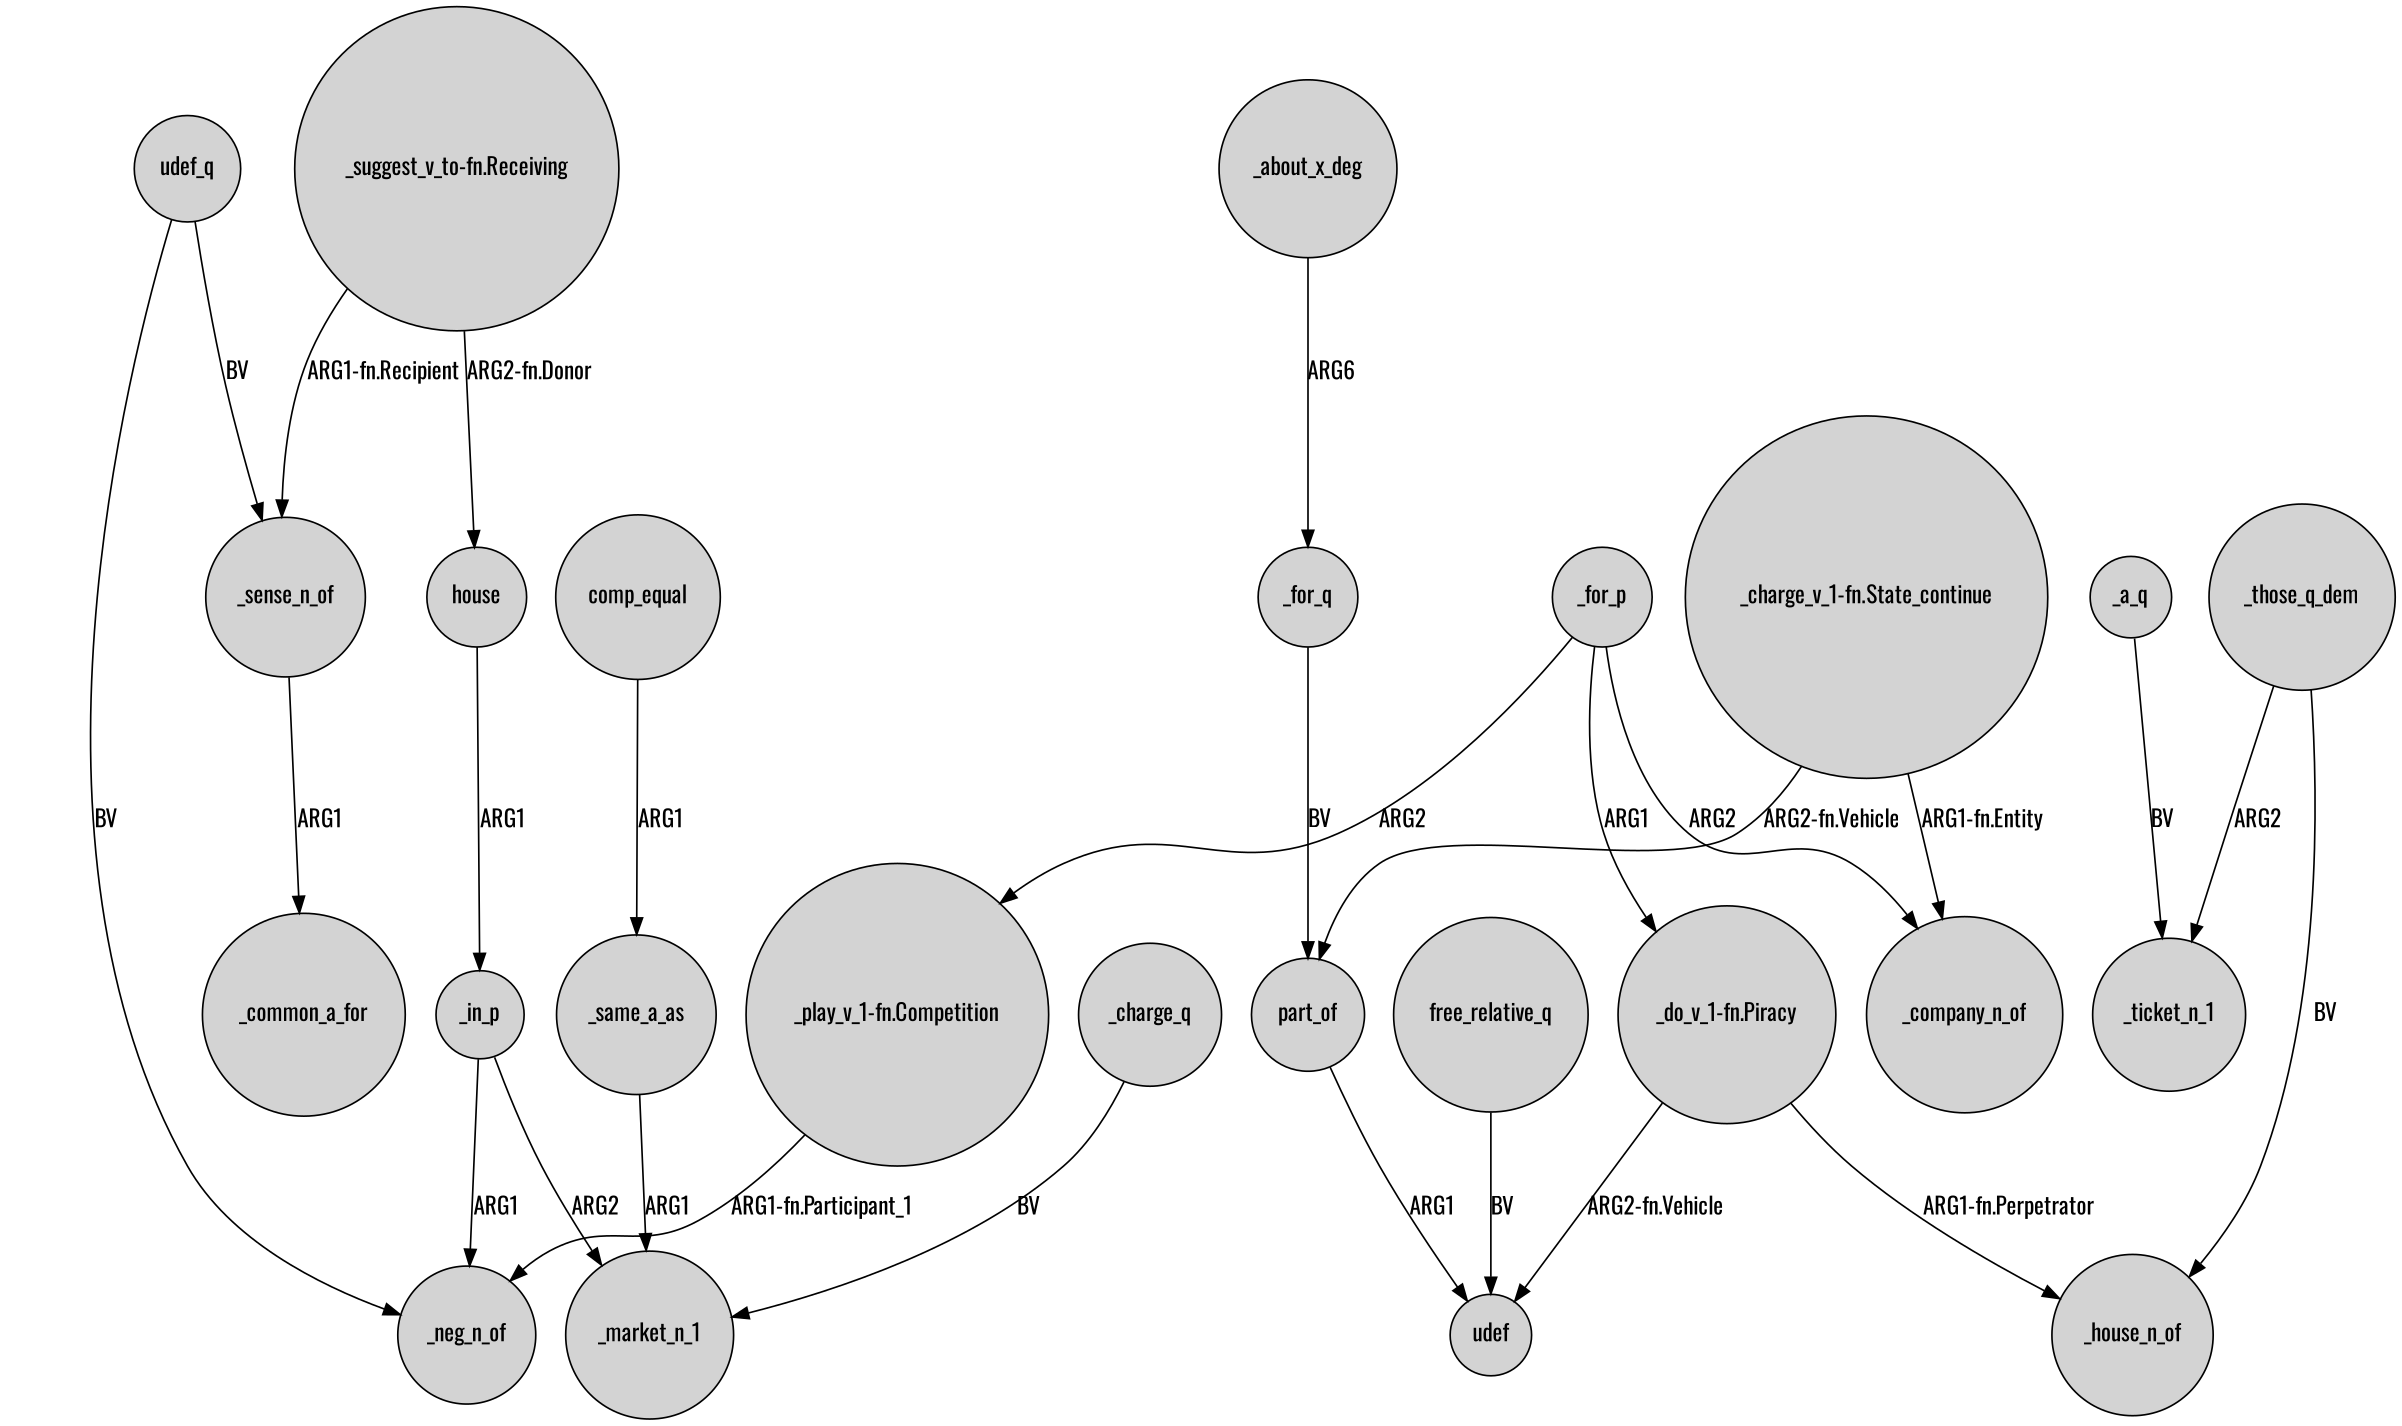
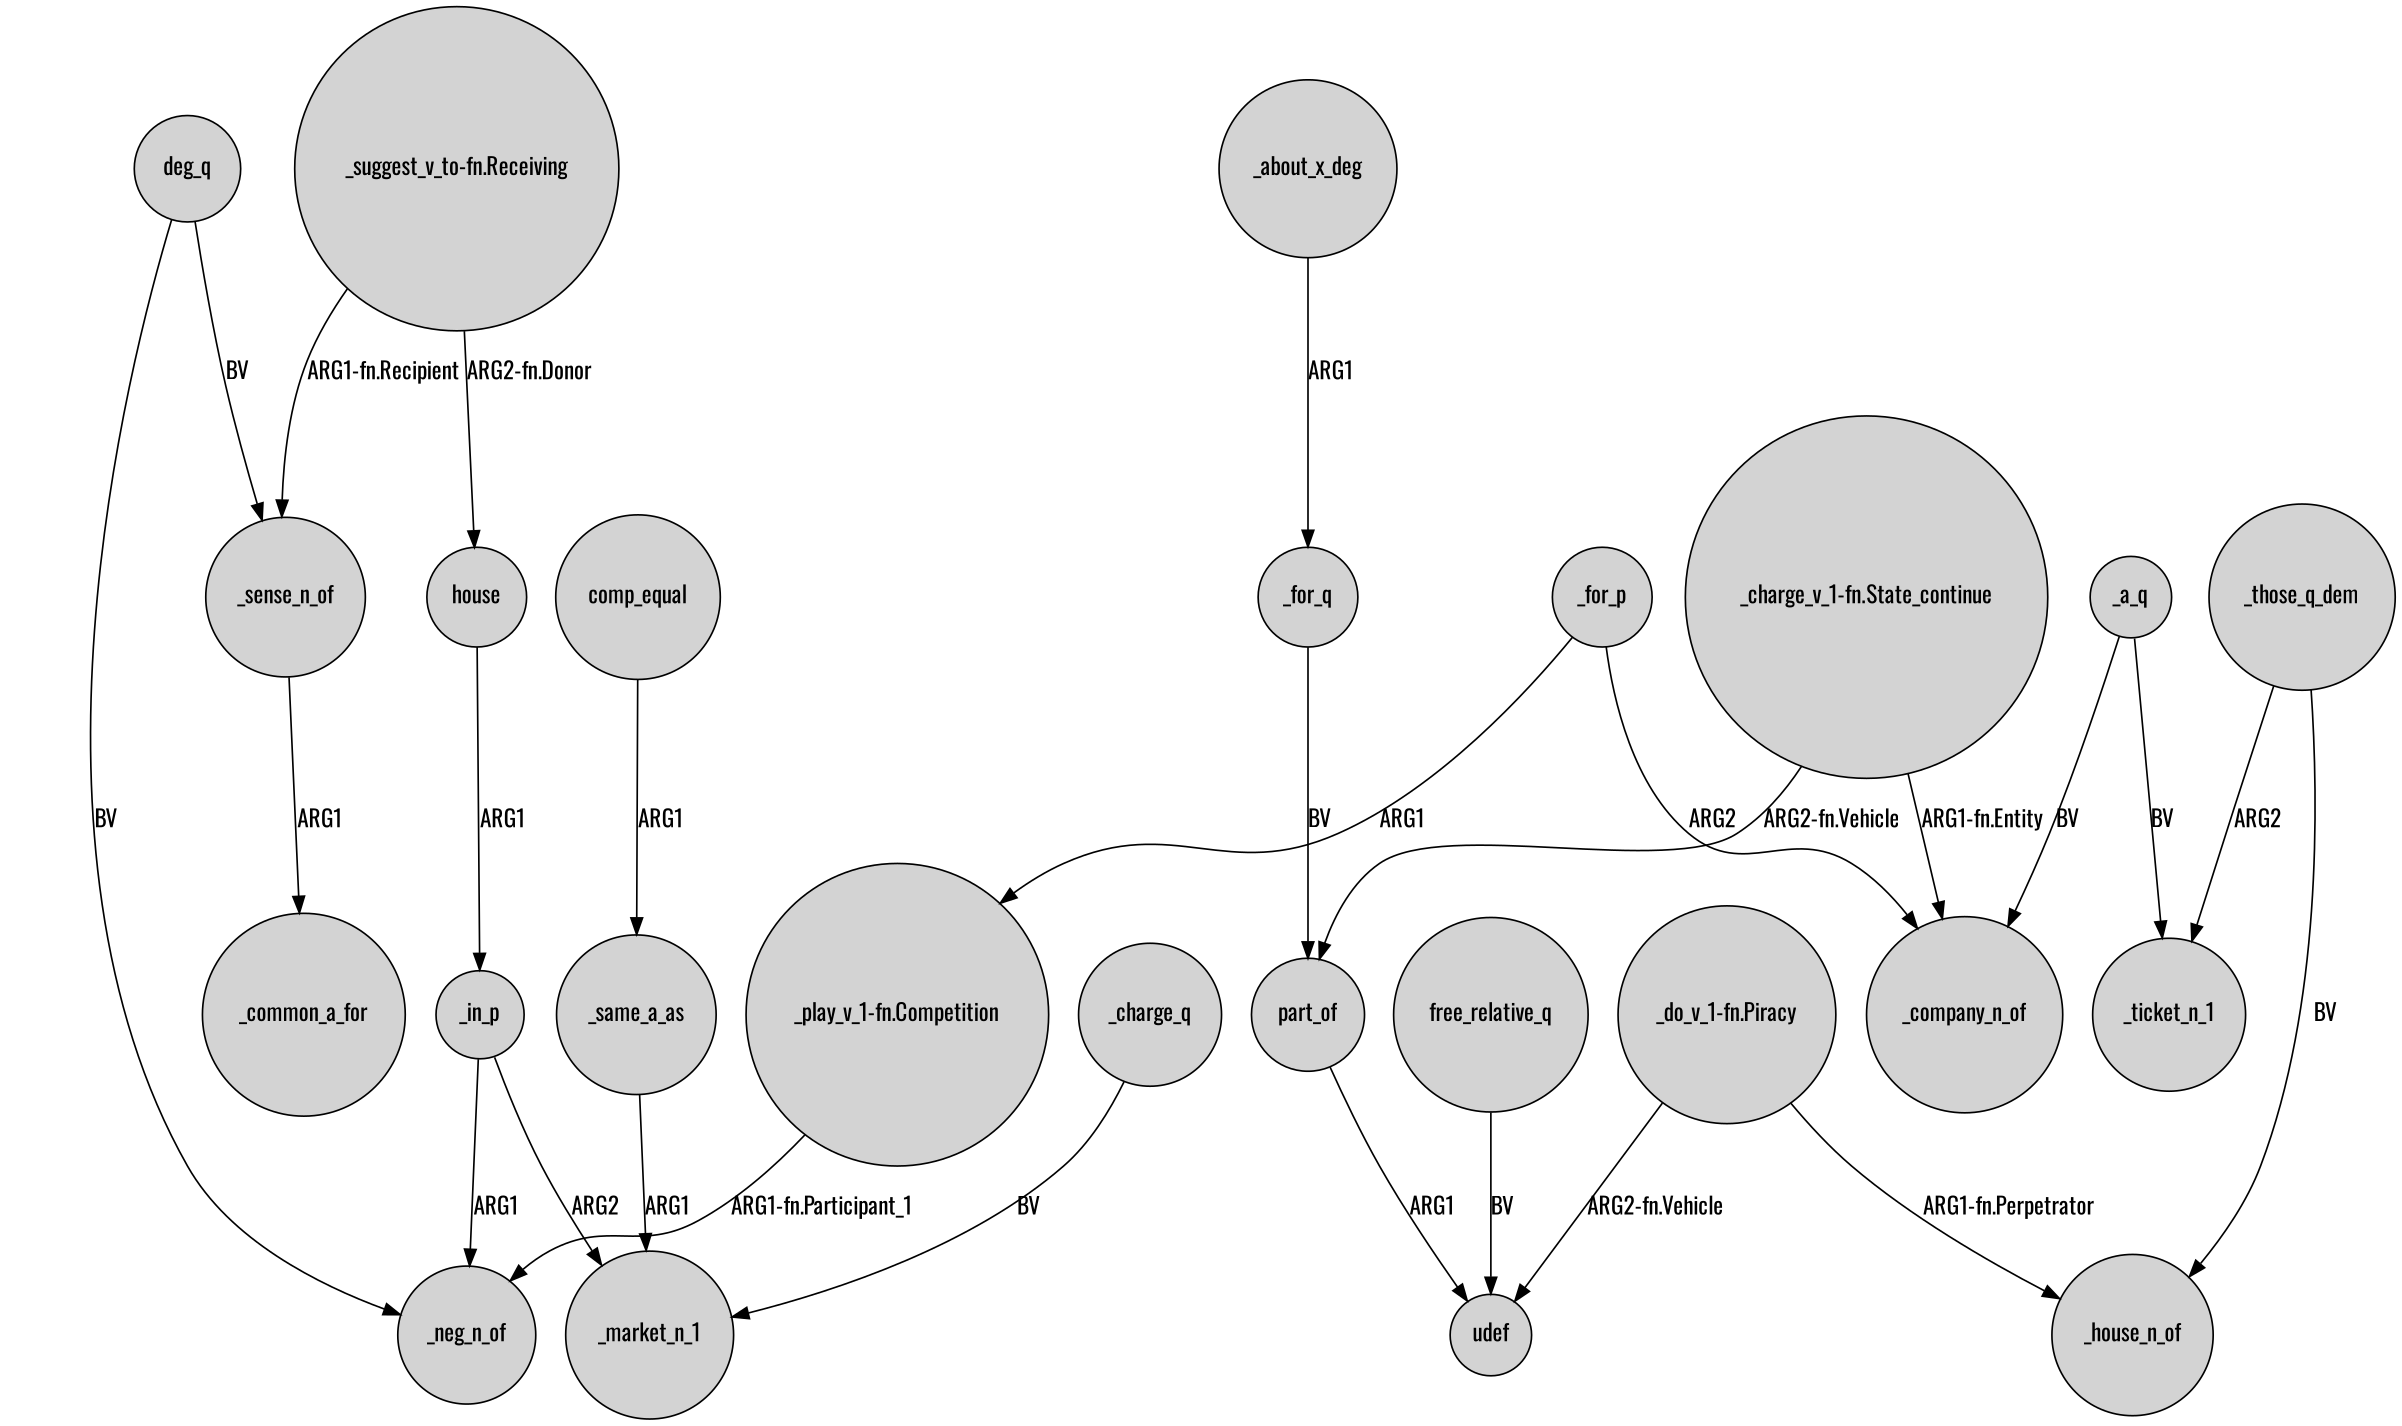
(187, 169) -> (187, 169)
(1331, 373) -> (1331, 373)
none -> (2072, 776)
(1594, 787) -> none
(1403, 821) -> (1403, 821)
